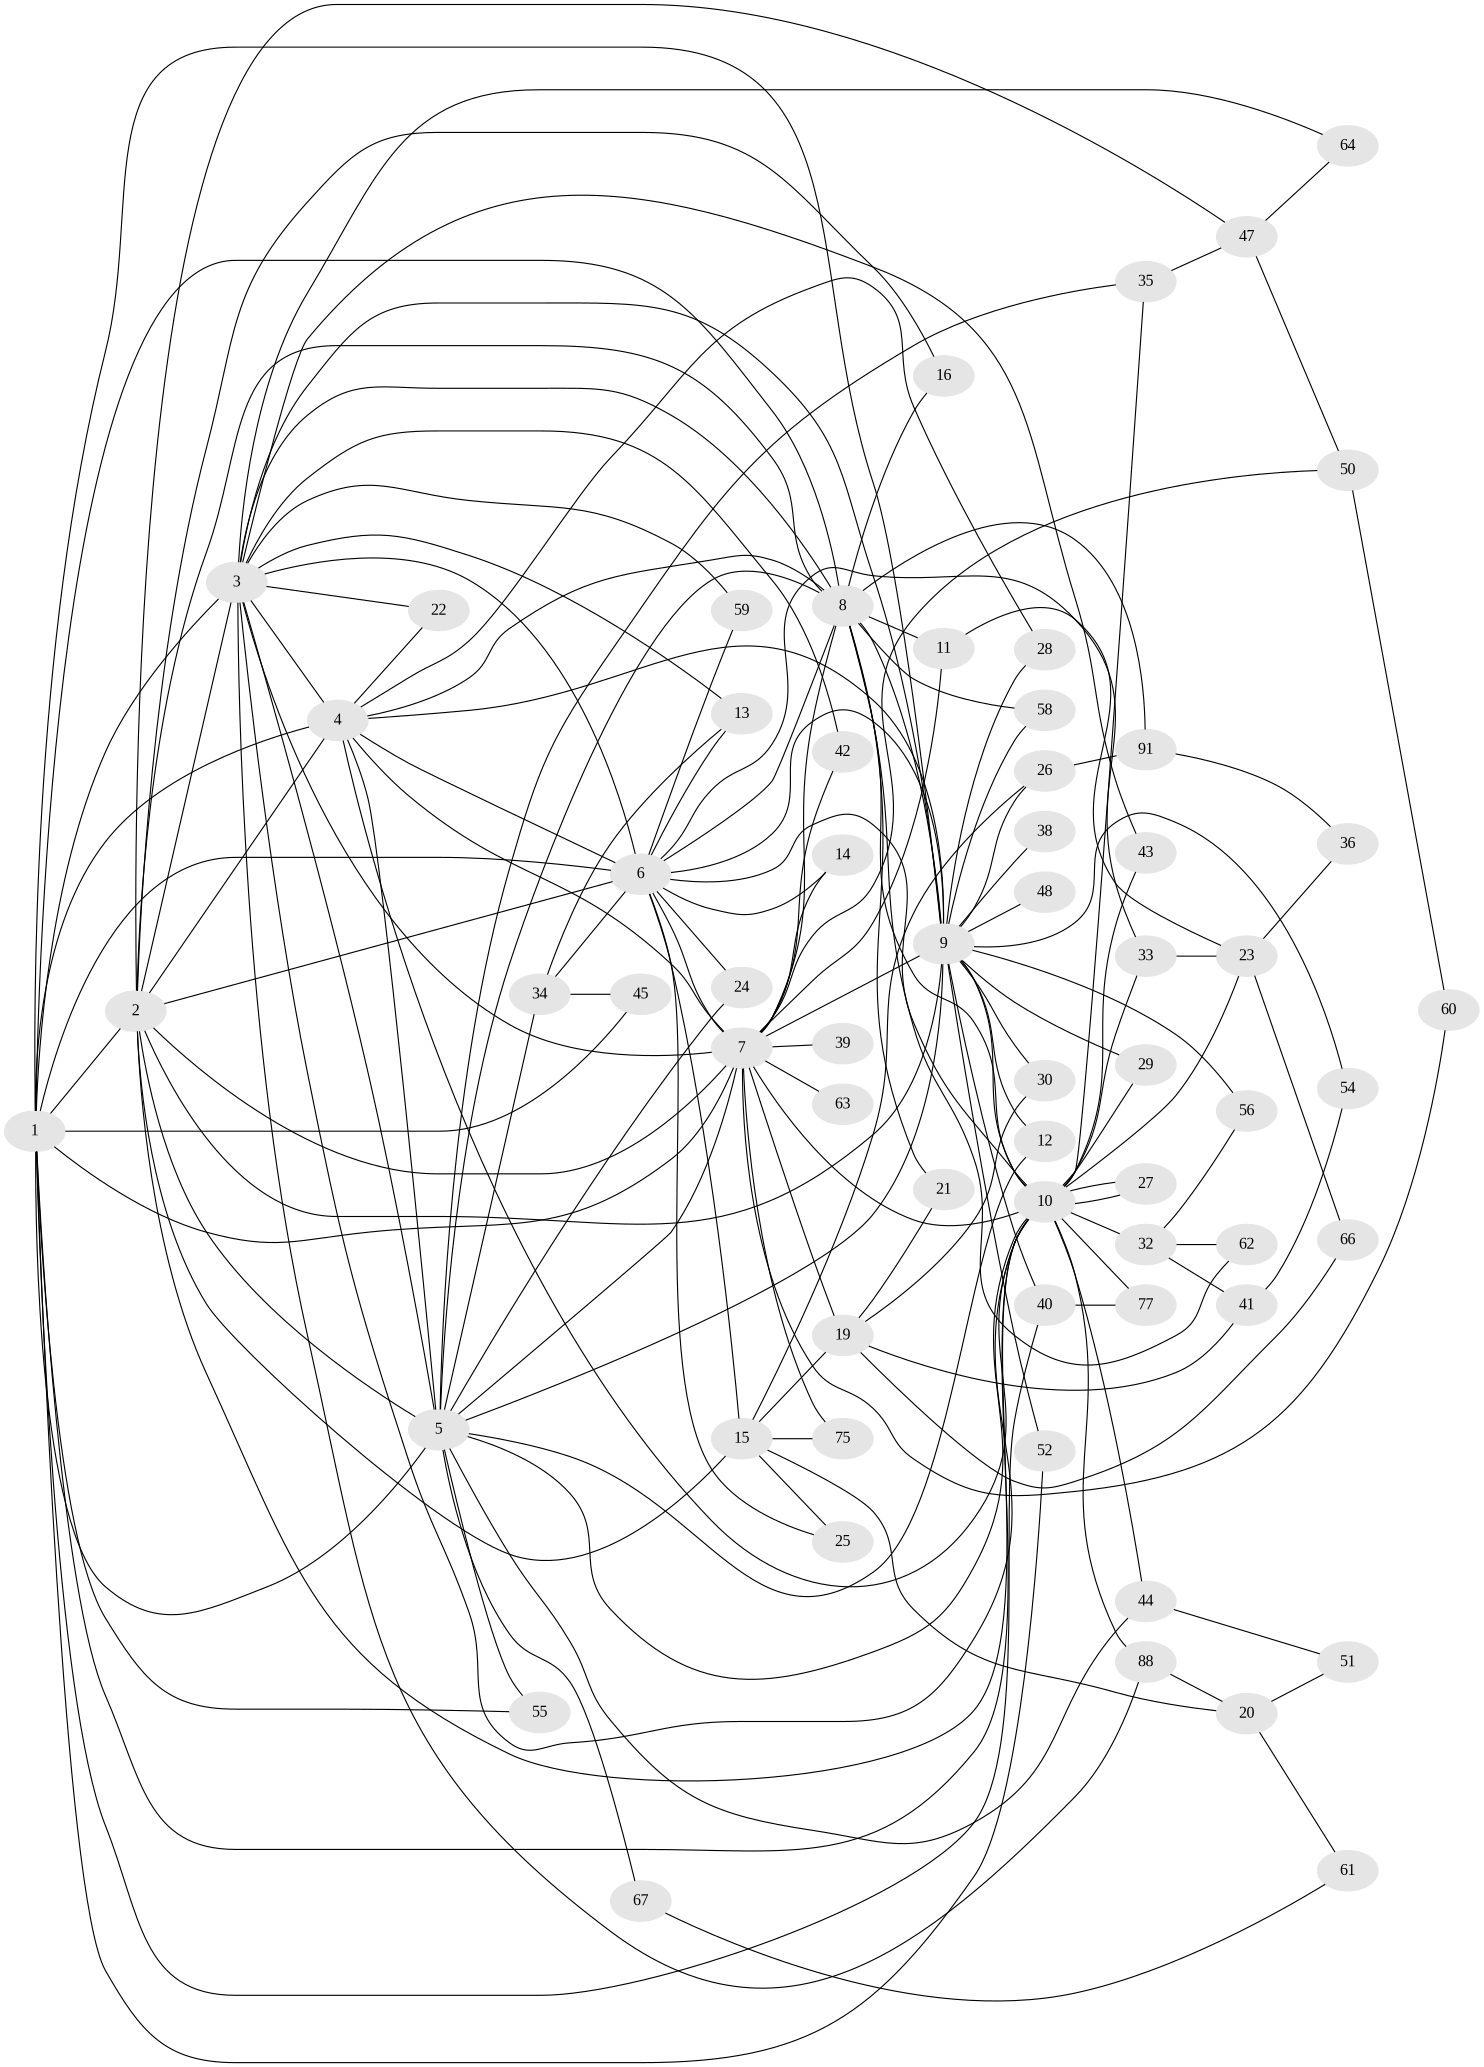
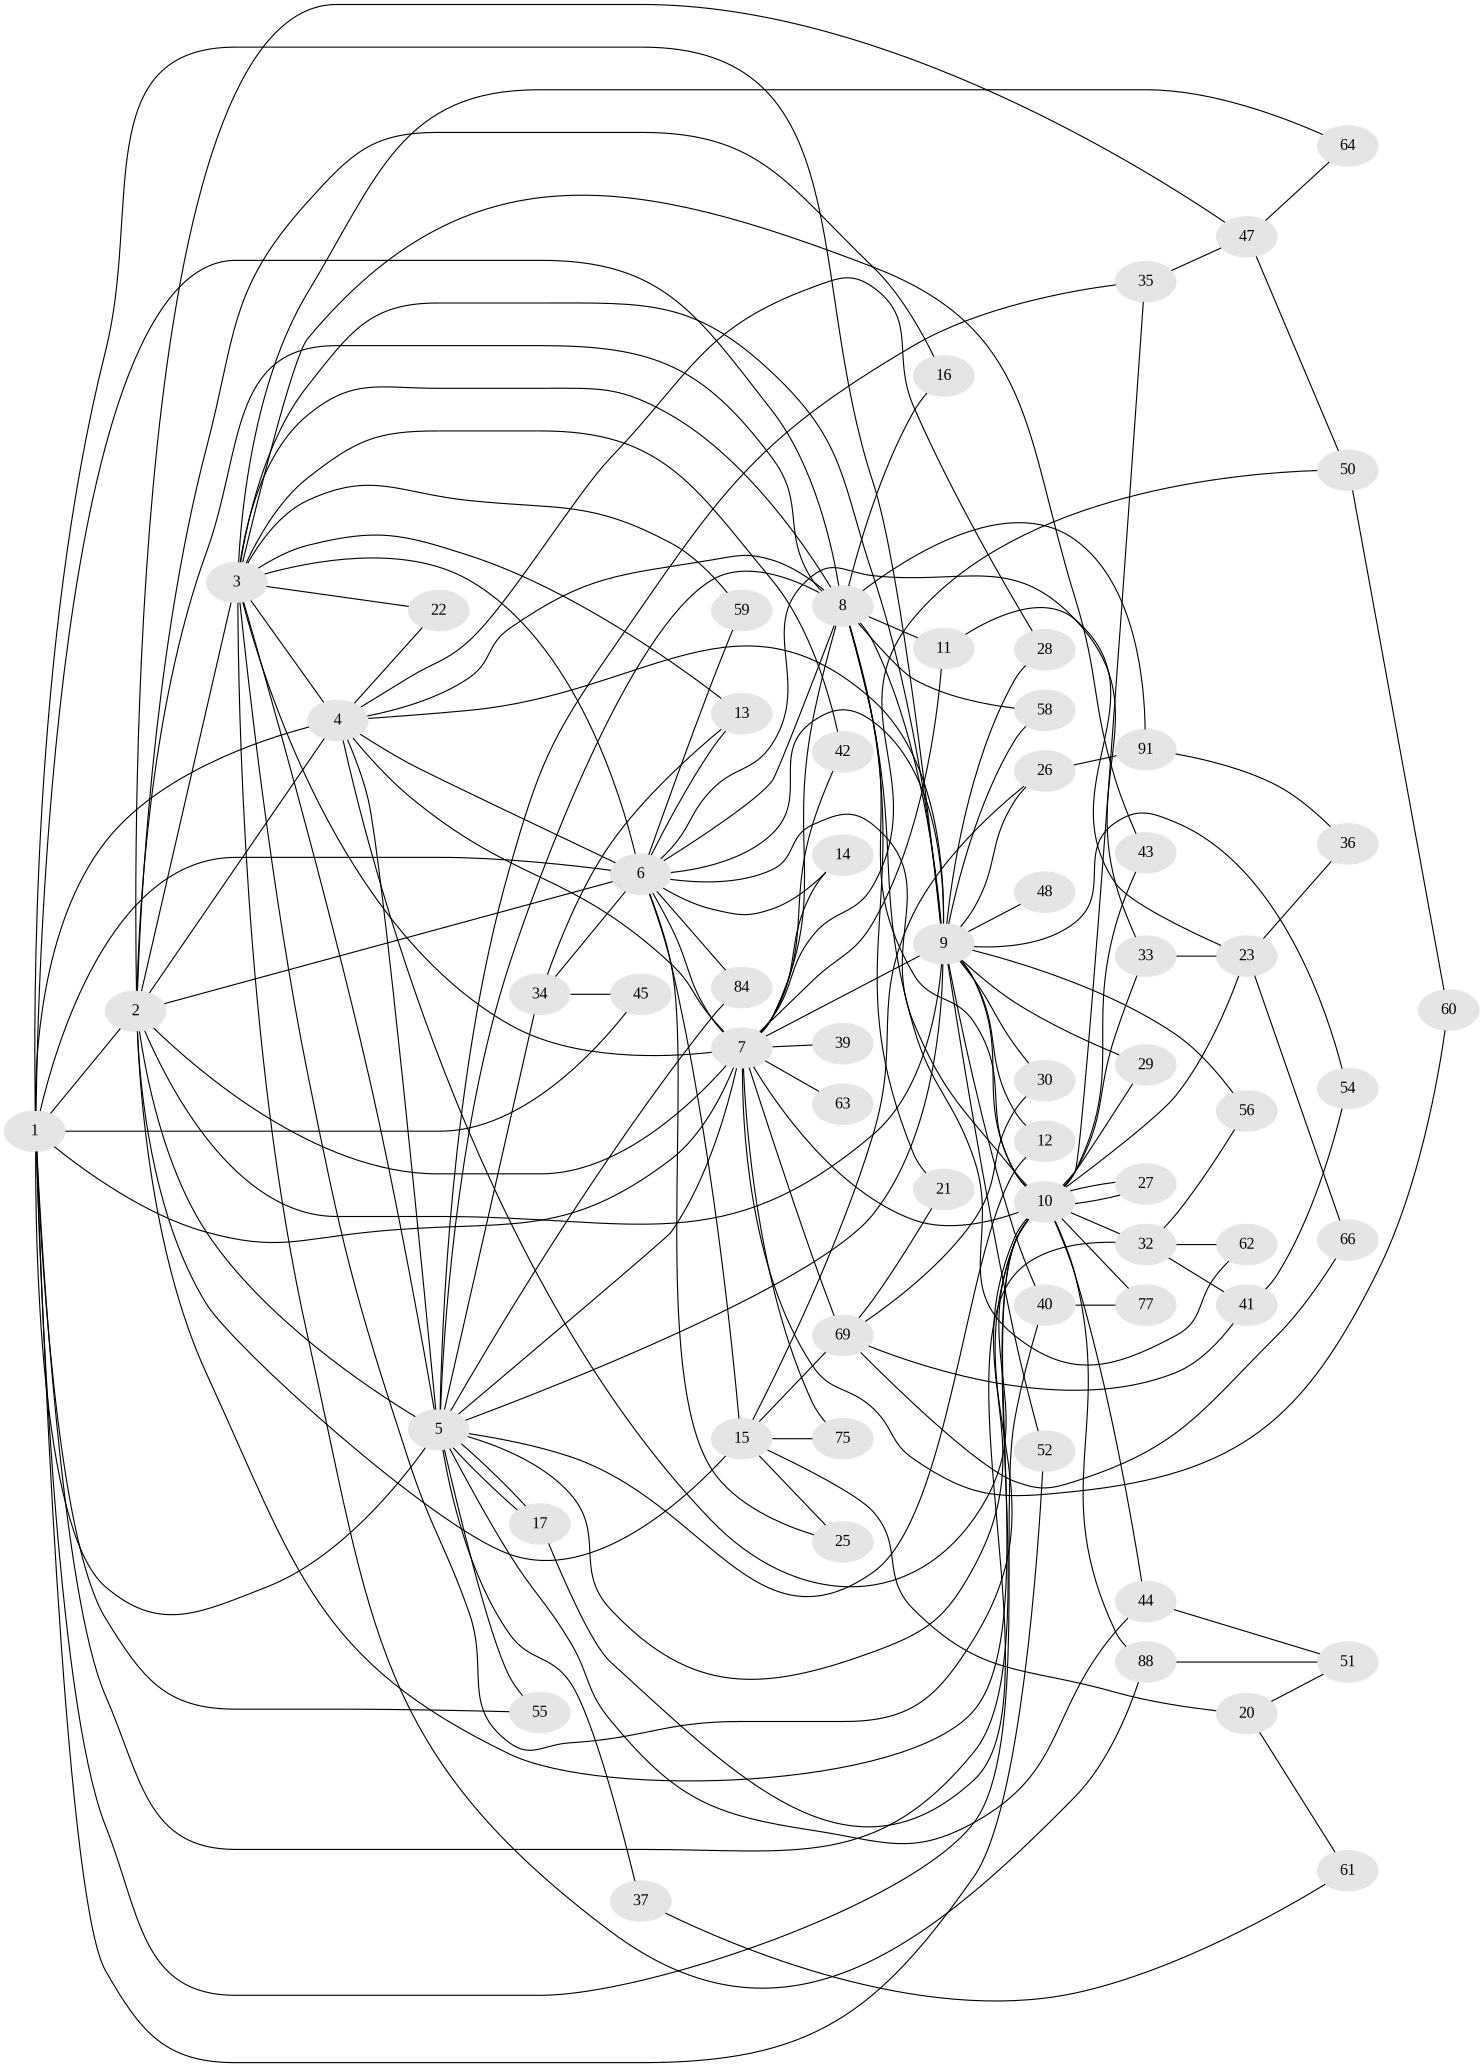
(1045, 832) -> none
(76, 835) -> none
(742, 988) -> (742, 988)
(843, 1335) -> (843, 1335)
none -> (540, 1524)
(1196, 1688) -> (1247, 1662)
(641, 1901) -> (641, 1901)
